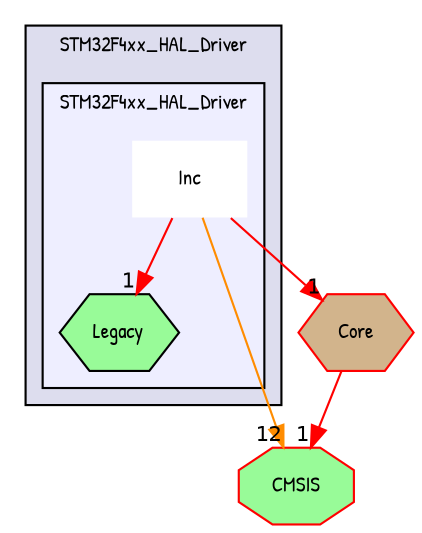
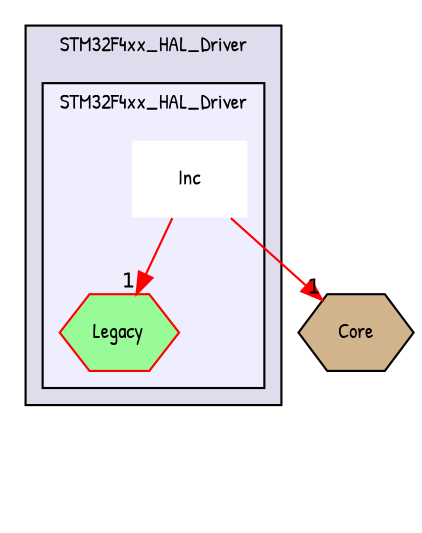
(119, 333) -> (119, 333)
(356, 333) -> (356, 333)
(296, 486) -> none
